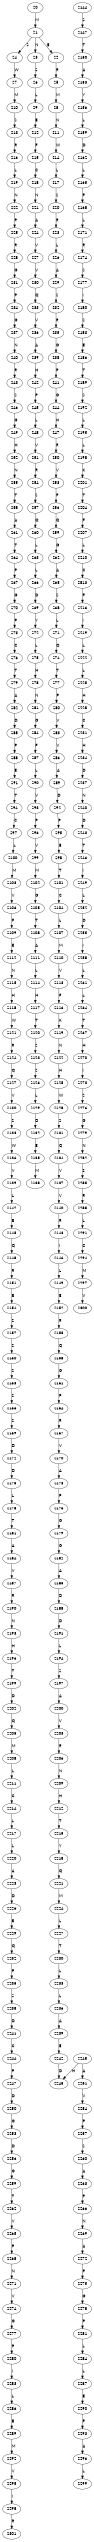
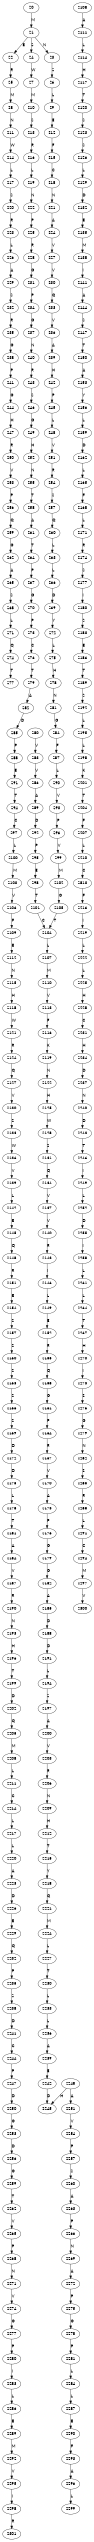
none -> (82, 283)
(56, 694) -> none
(35, 919) -> (54, 919)
